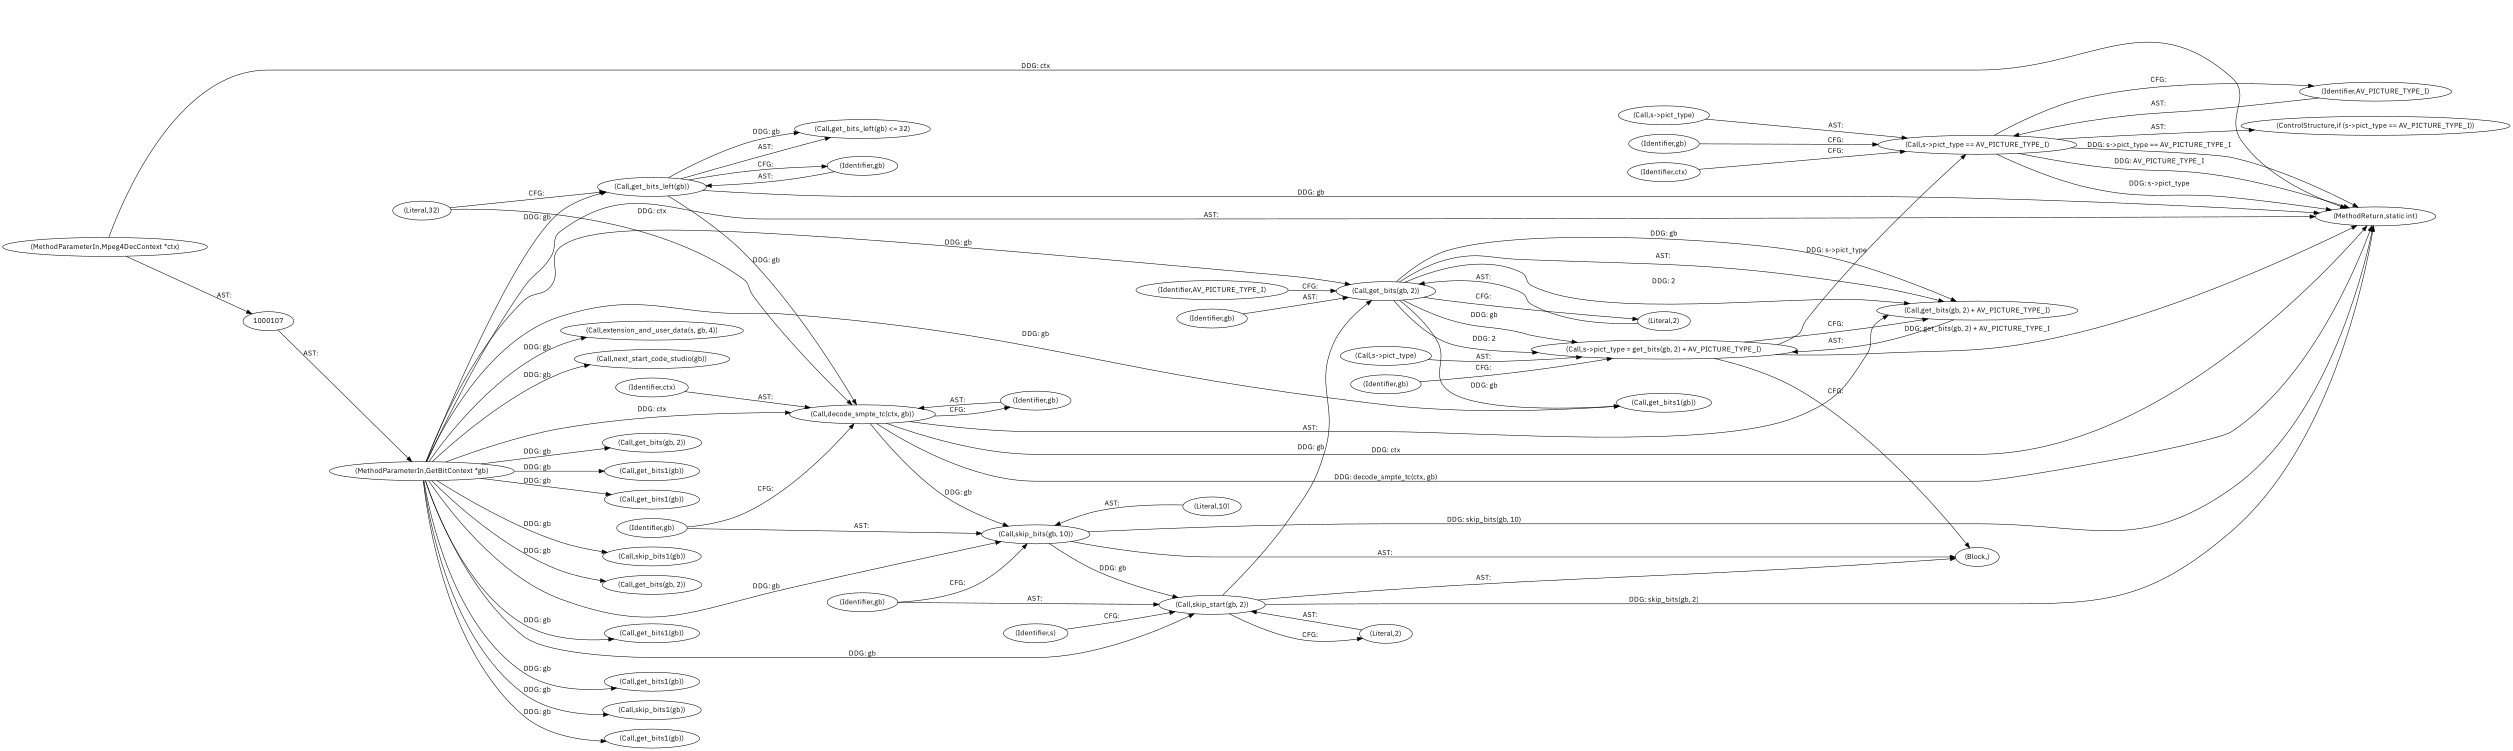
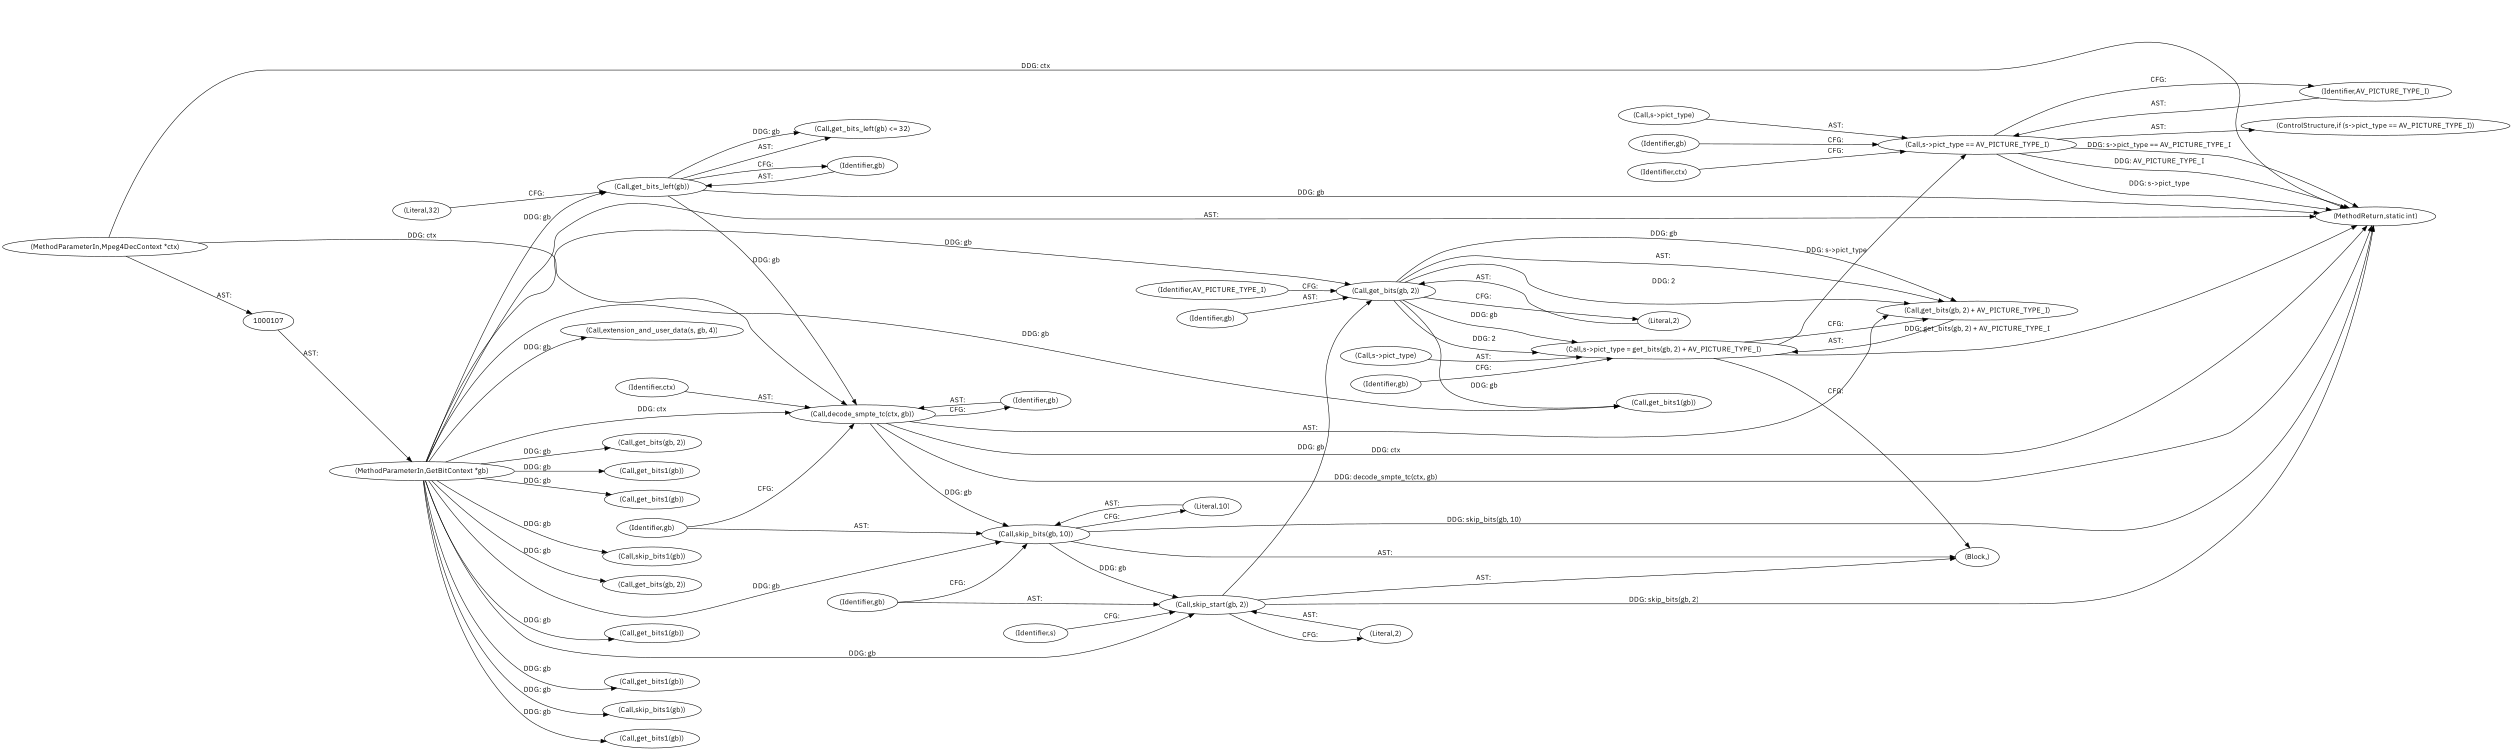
(680, 245) -> (516, 246)
(652, 359) -> none
none -> (1128, 520)
